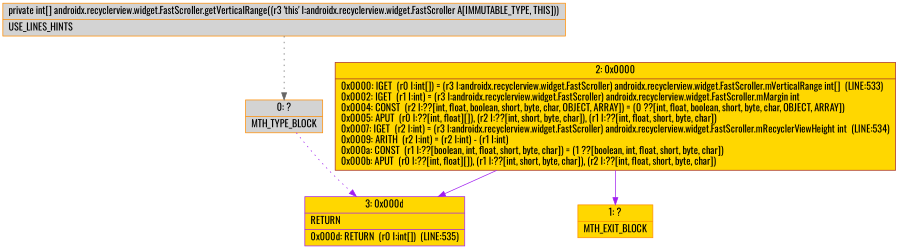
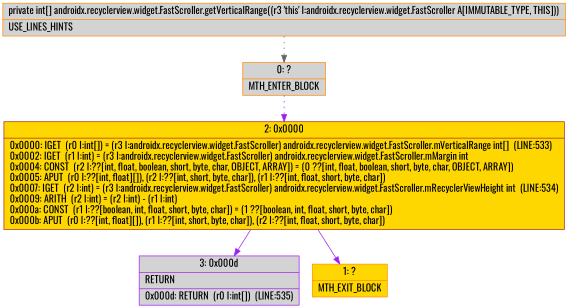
(284, 124) -> (284, 87)
(322, 163) -> (284, 105)
(385, 221) -> (219, 281)
